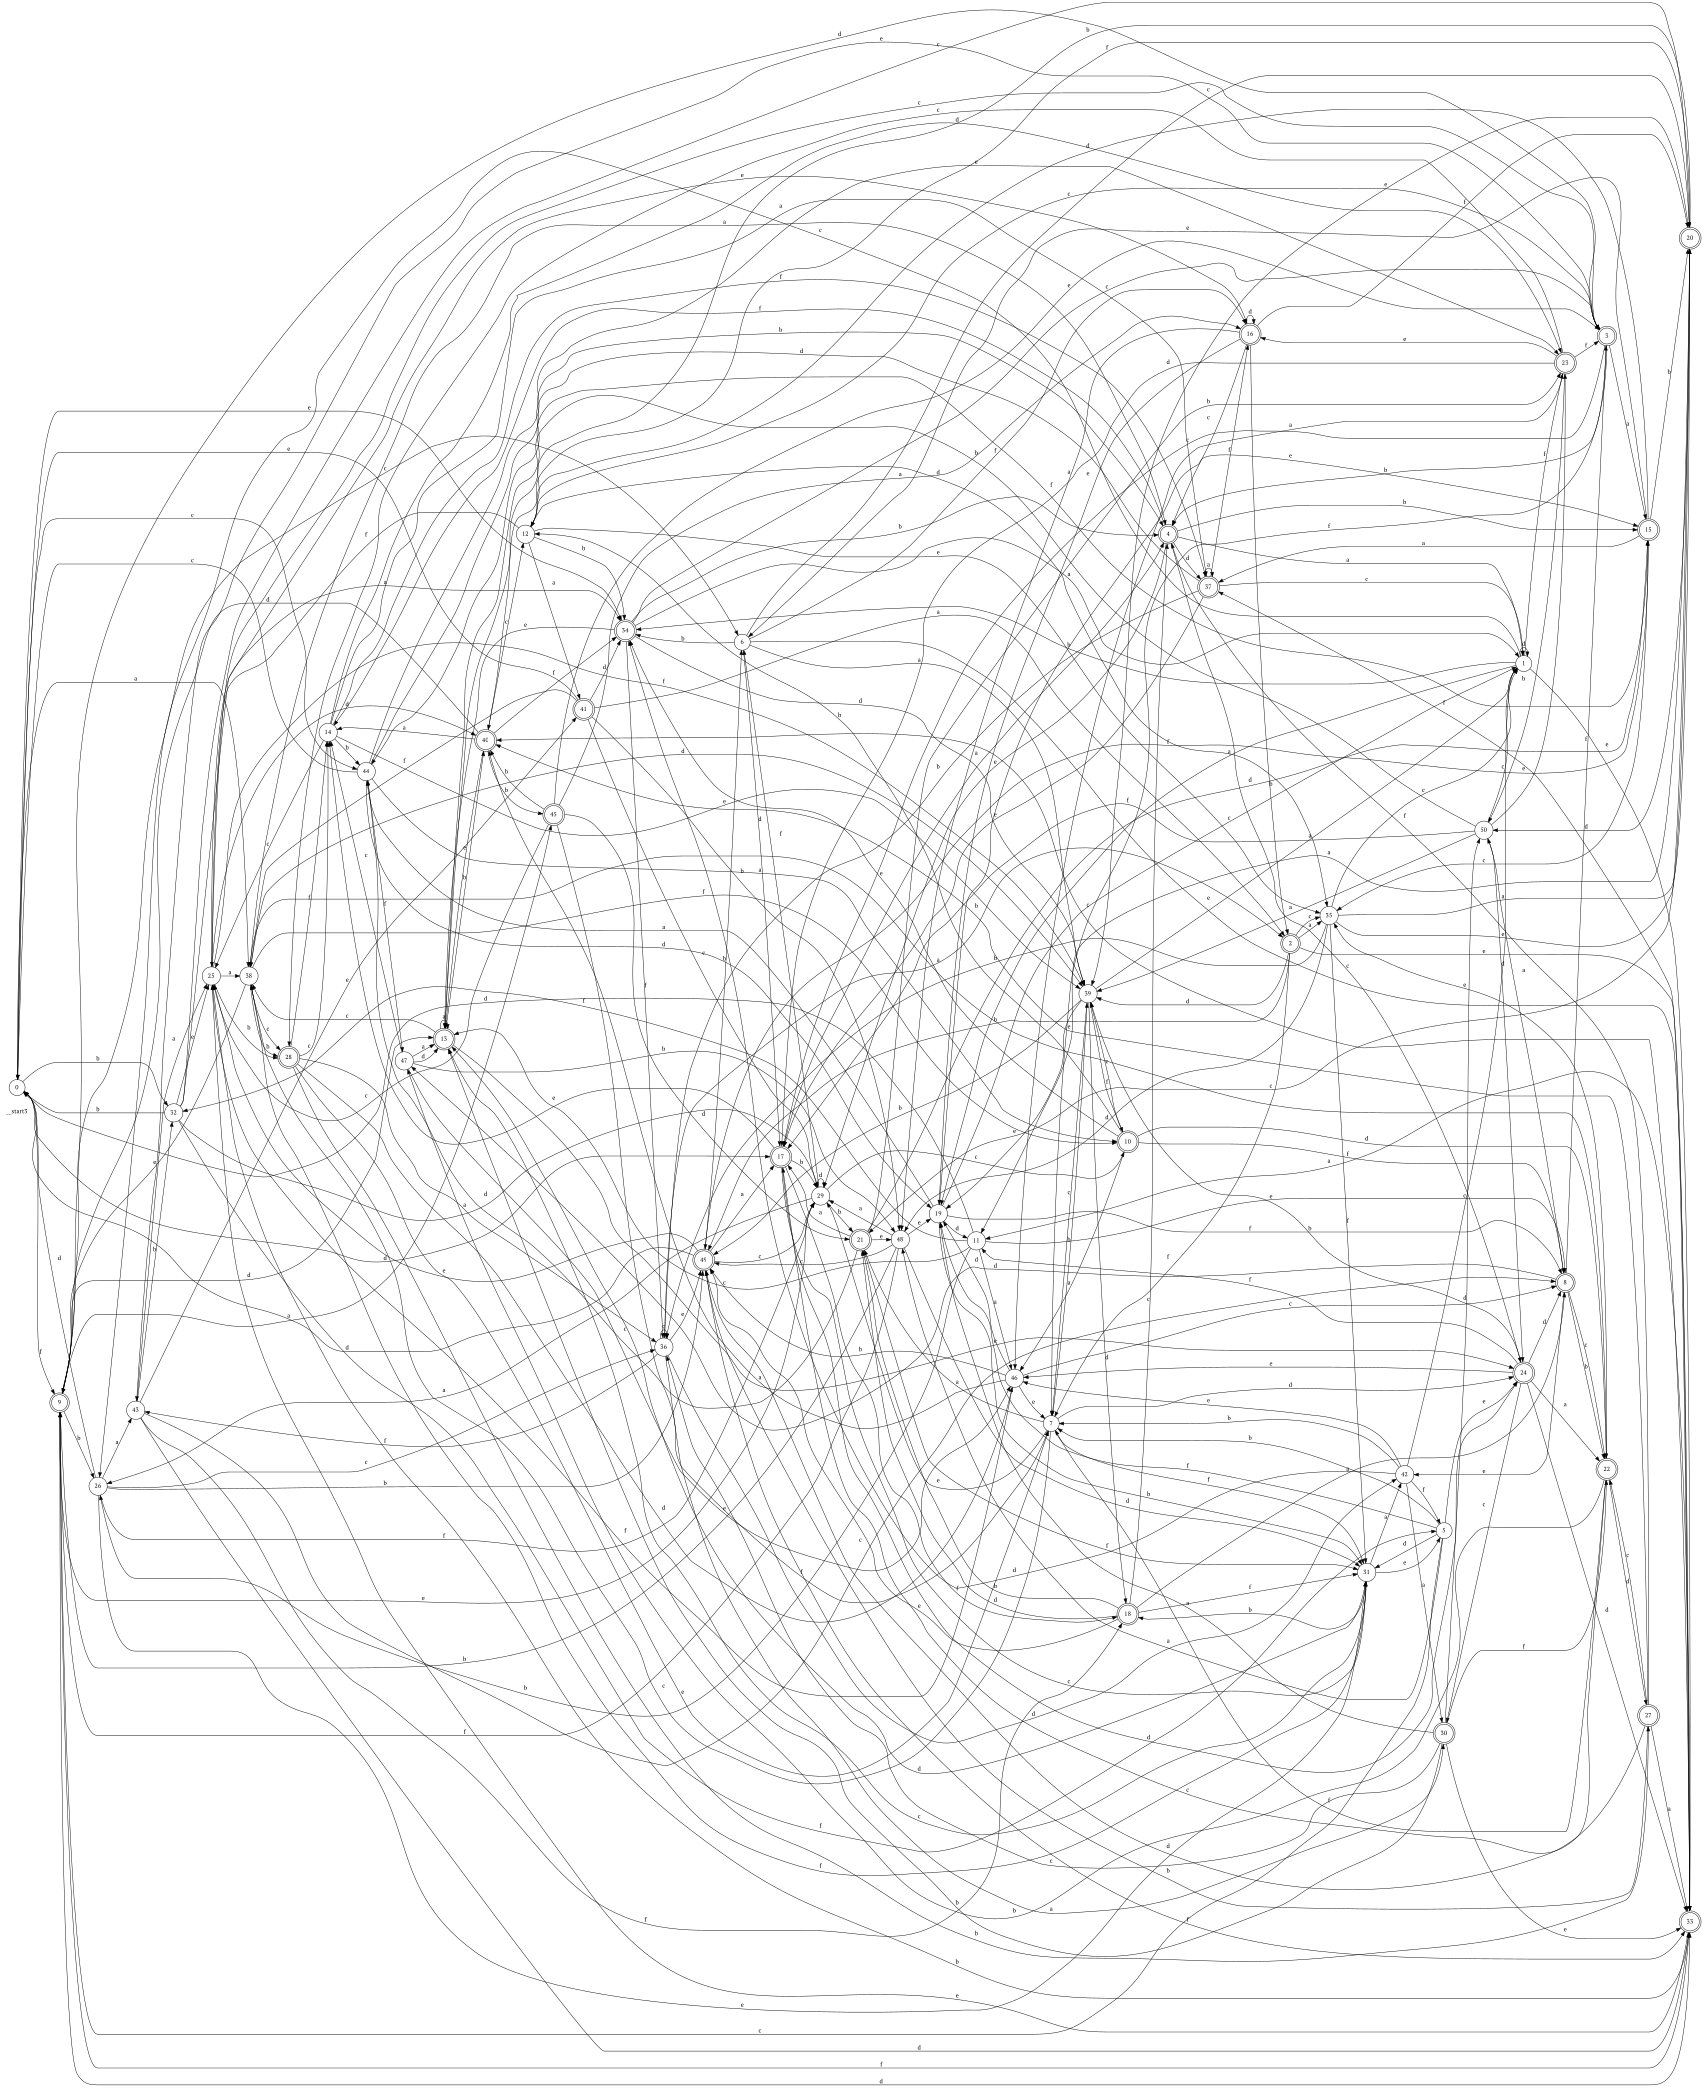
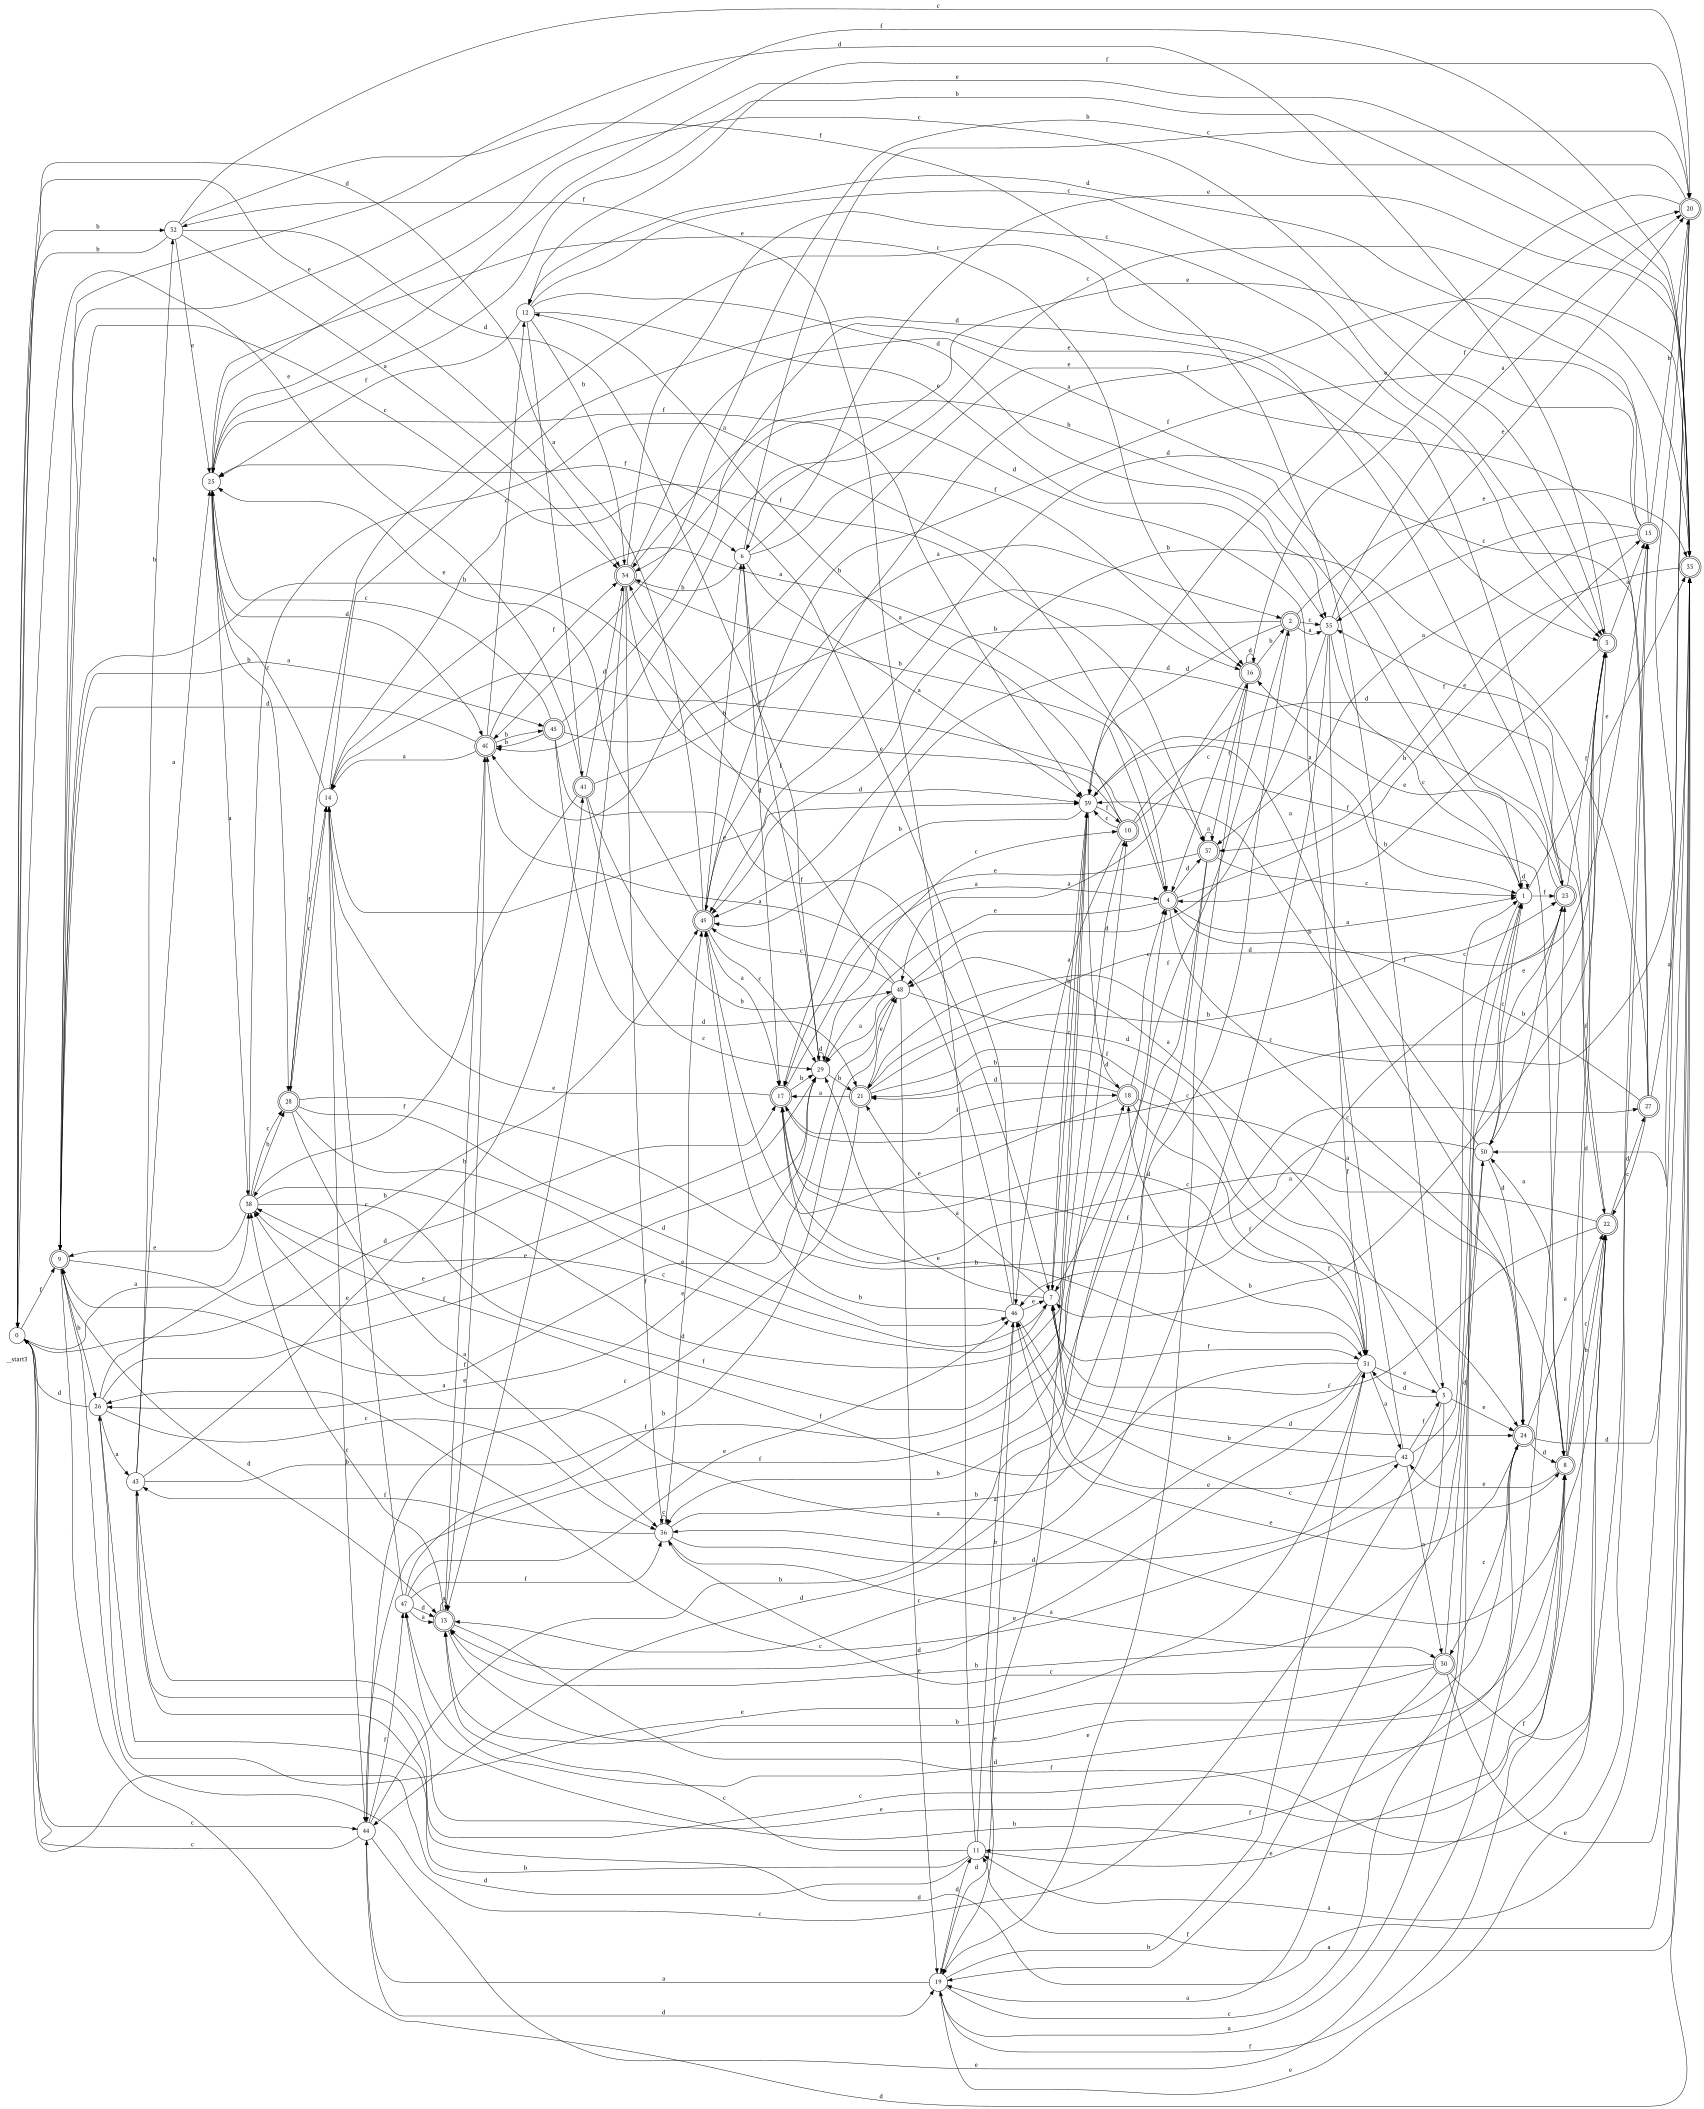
(760, 870) -> (760, 1459)
(1260, 1444) -> none
none -> (543, 1583)
